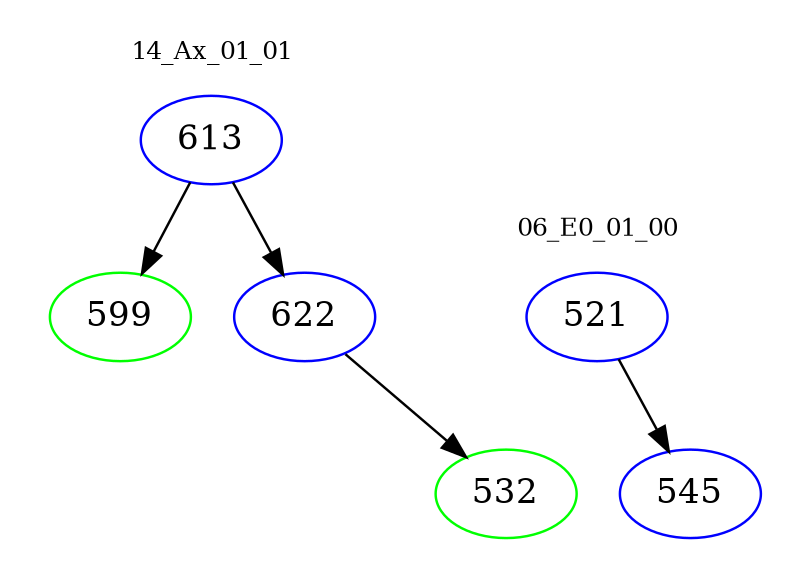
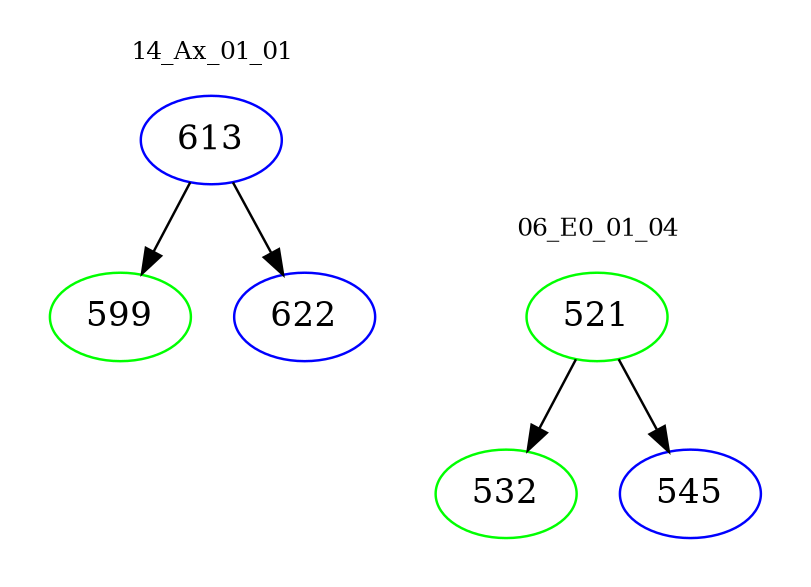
(598, 230) -> (598, 230)
(597, 317) -> (597, 317)
(396, 398) -> (558, 394)
